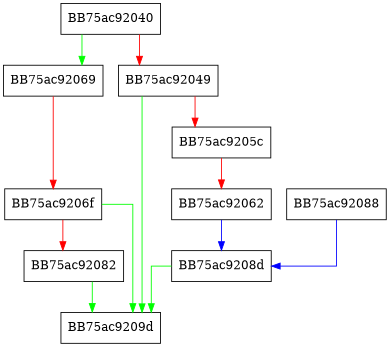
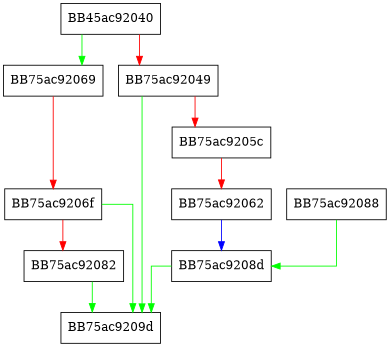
(111, 19) -> (111, 19)
(331, 266) -> (331, 266)
